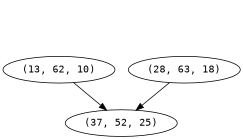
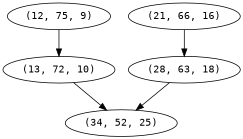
none -> (59, 16)
none -> (184, 16)
(59, 70) -> (59, 70)
(121, 123) -> (121, 123)
